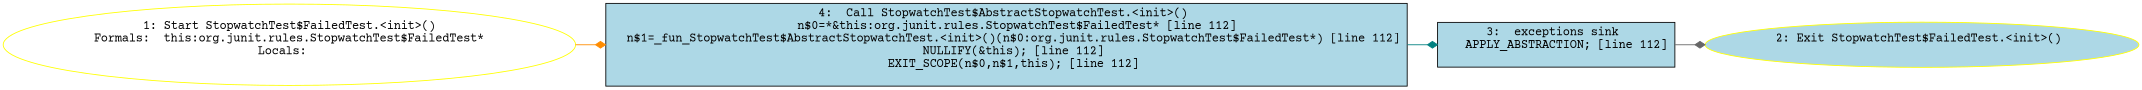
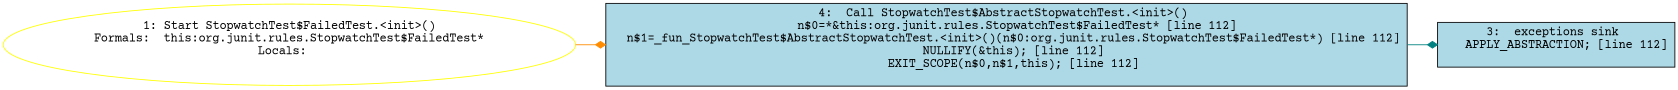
(1922, 45) -> none
